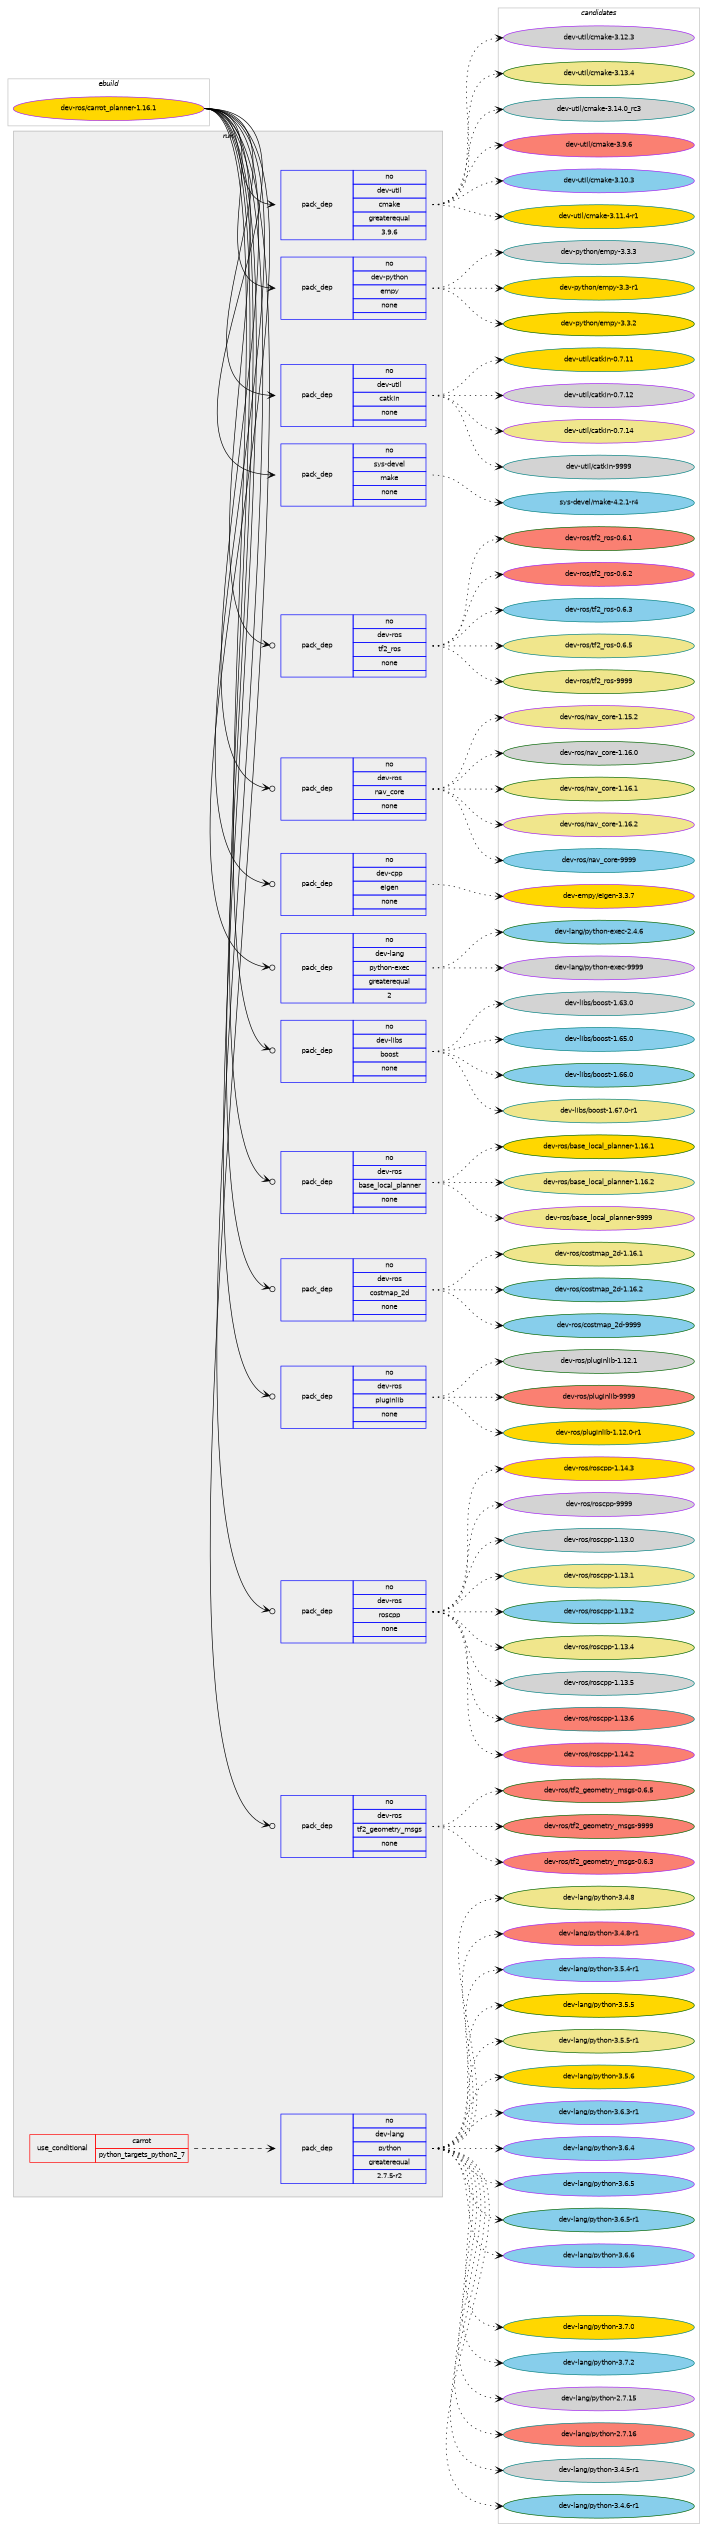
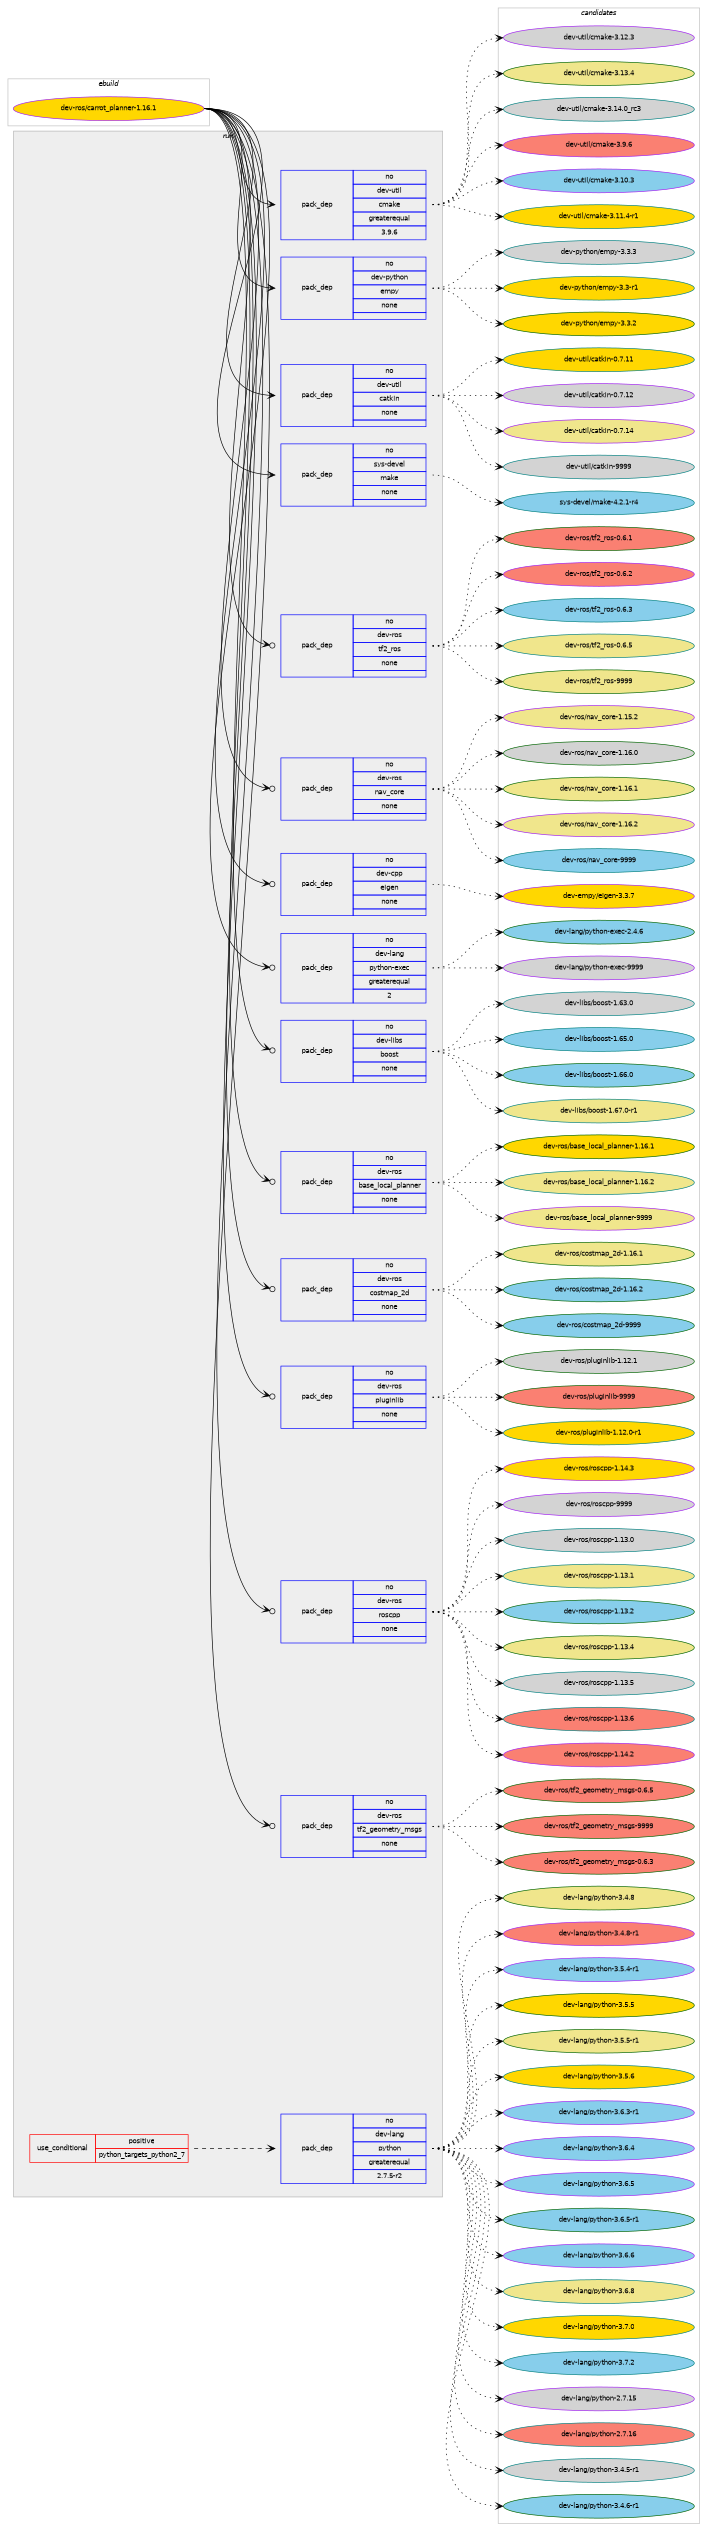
(599, 1862) -> (599, 1862)
(142, 2141) -> (142, 2141)
none -> (599, 2292)
